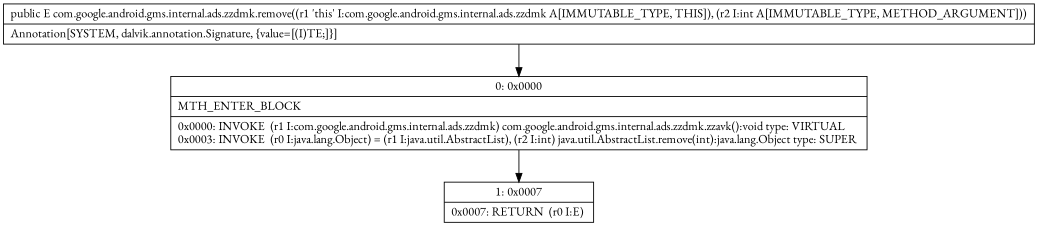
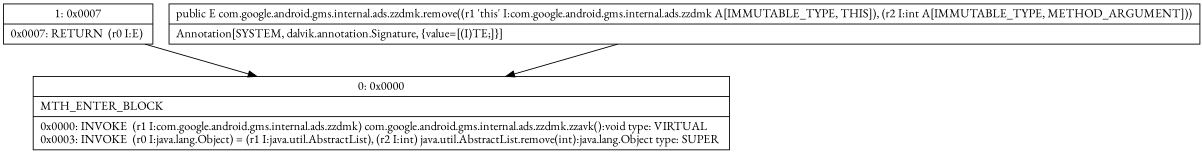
(519, 162) -> (197, 59)
